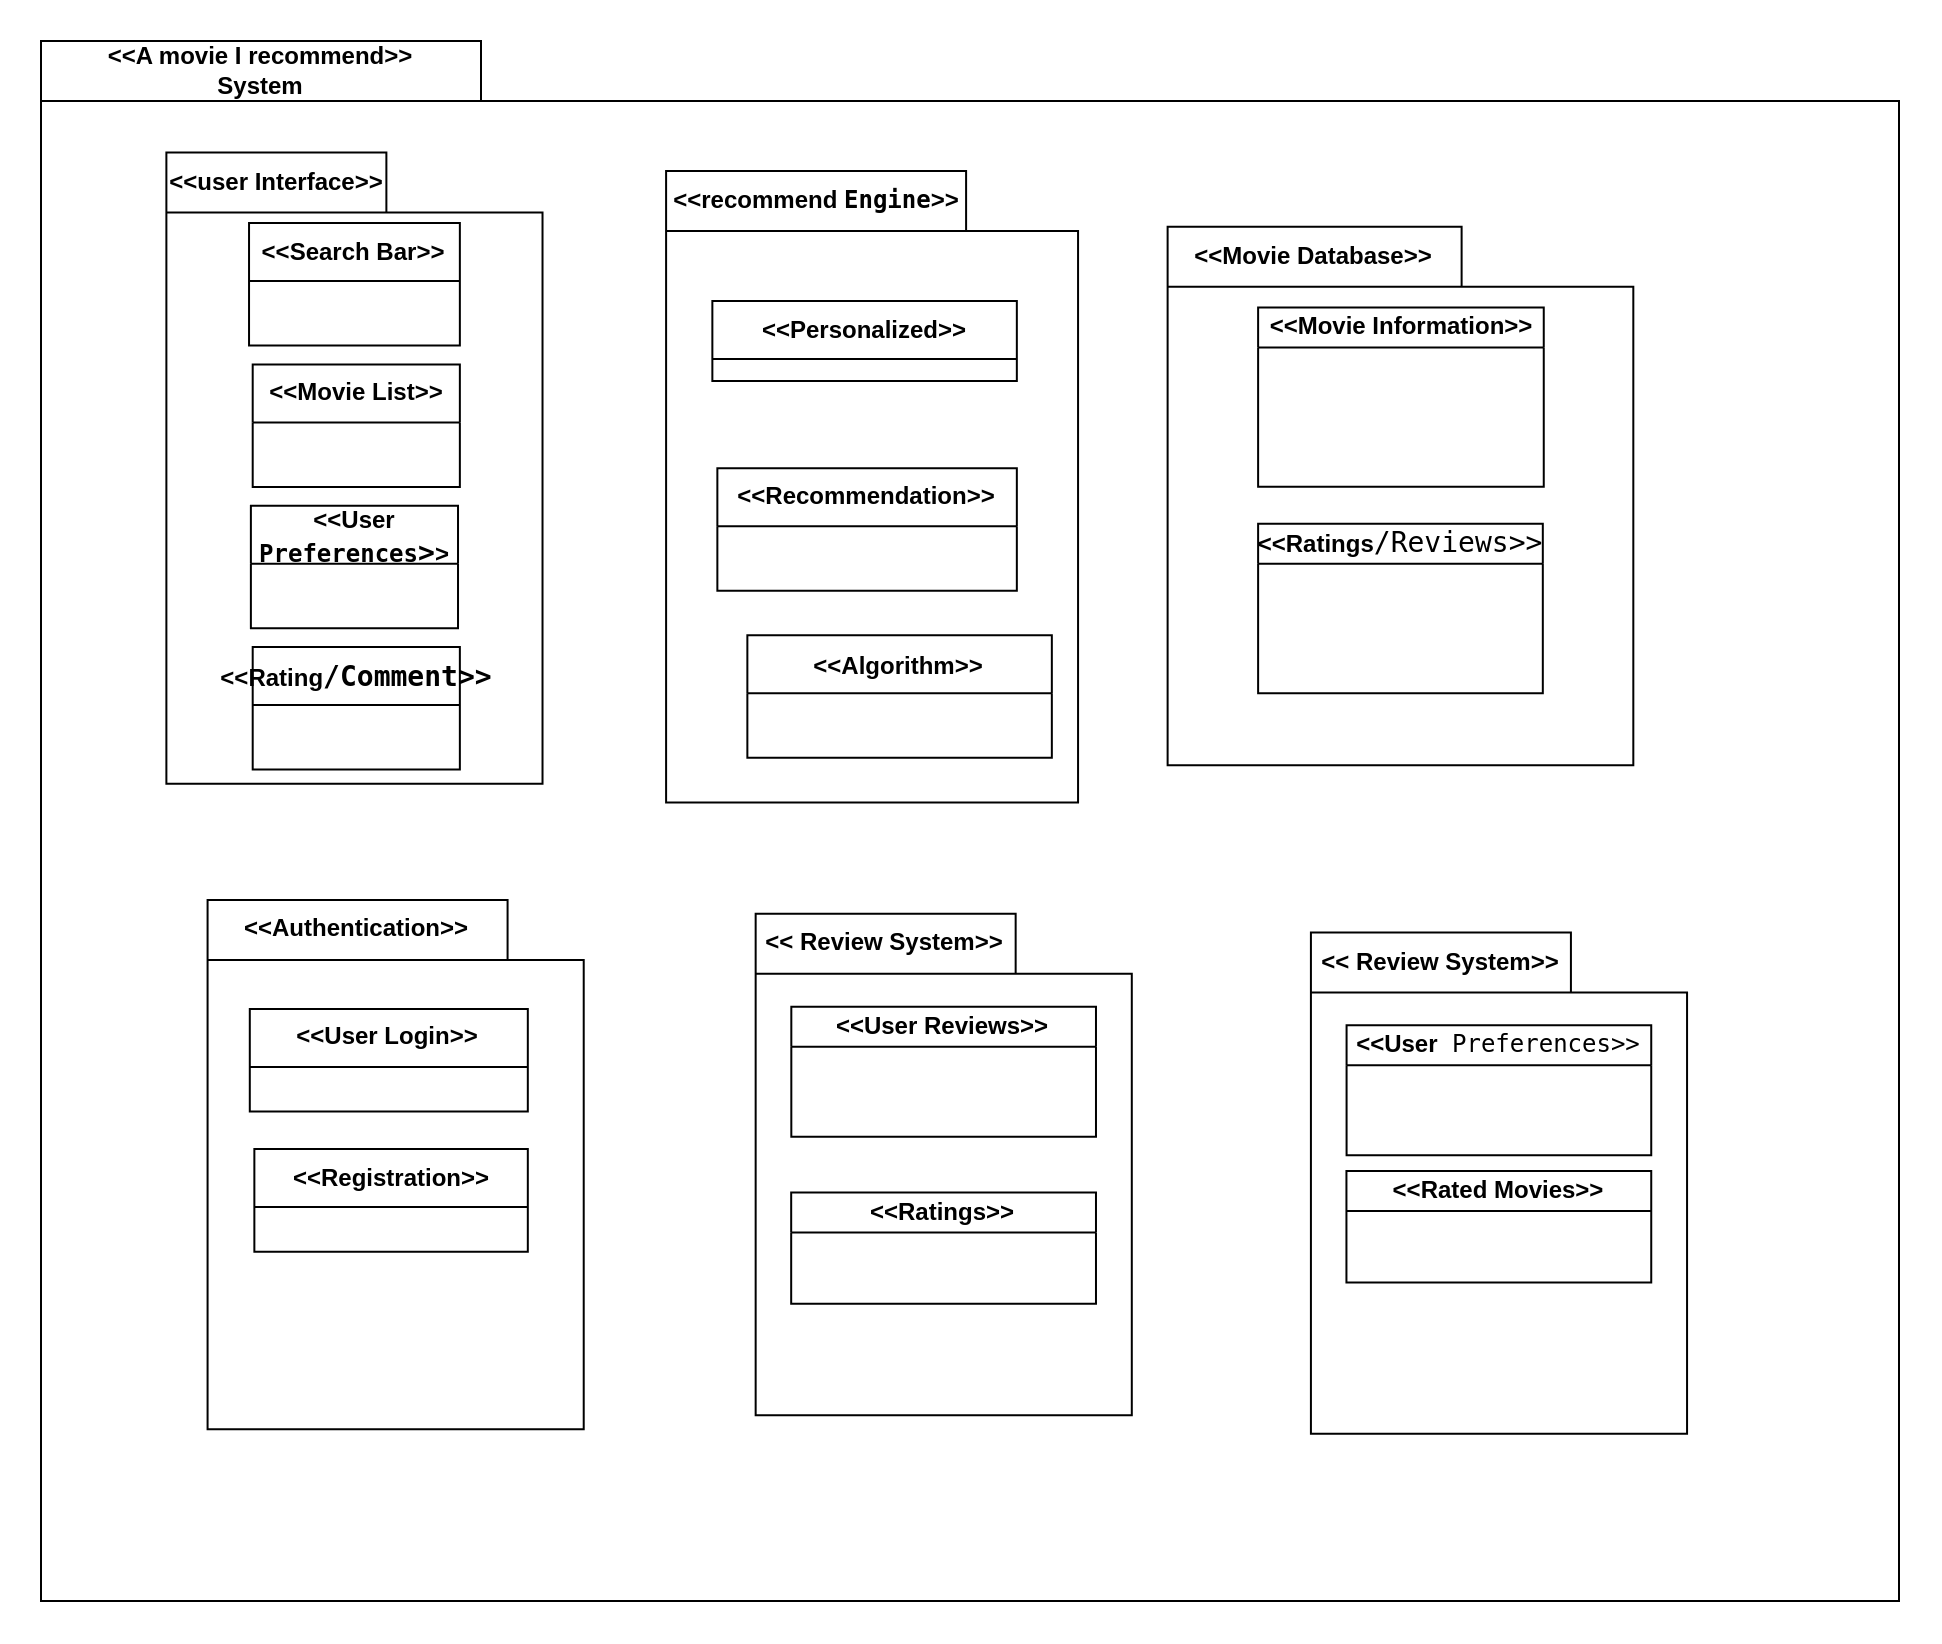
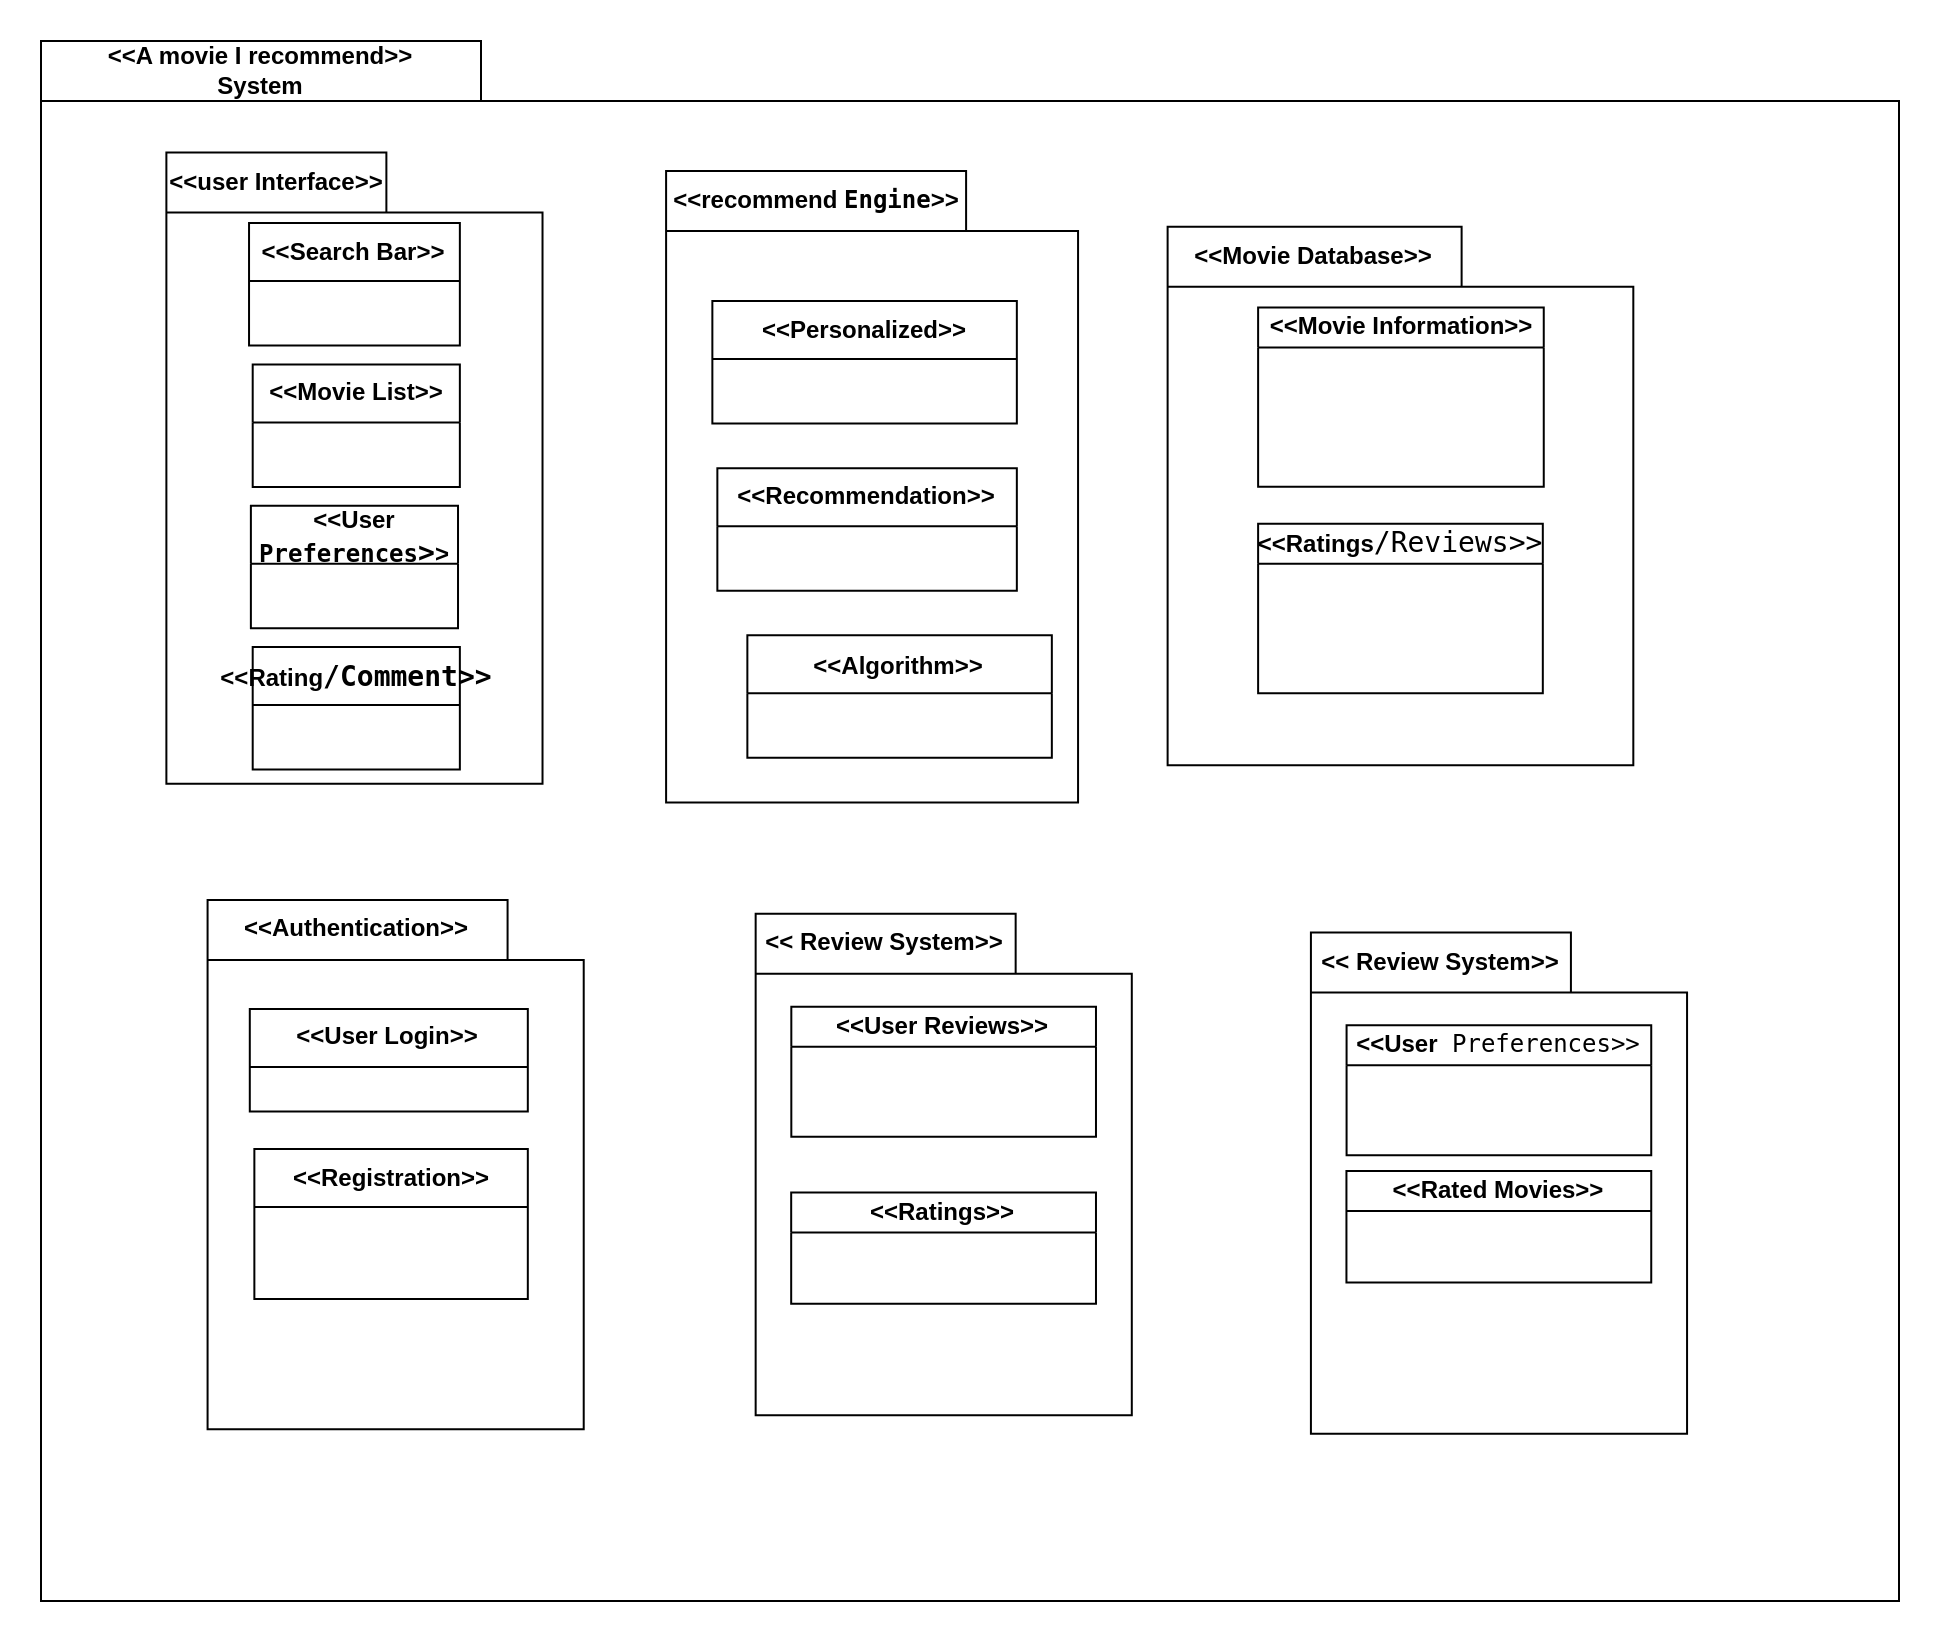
(865, 341) -> (865, 362)
(391, 1200) -> (391, 1224)
